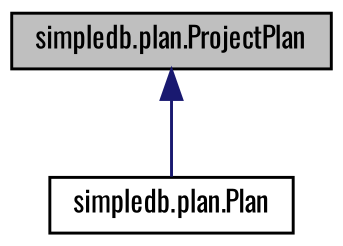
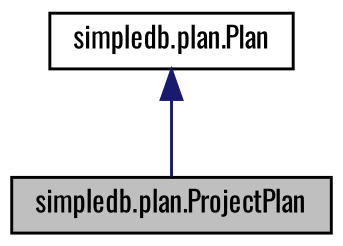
(172, 138) -> (172, 138)
